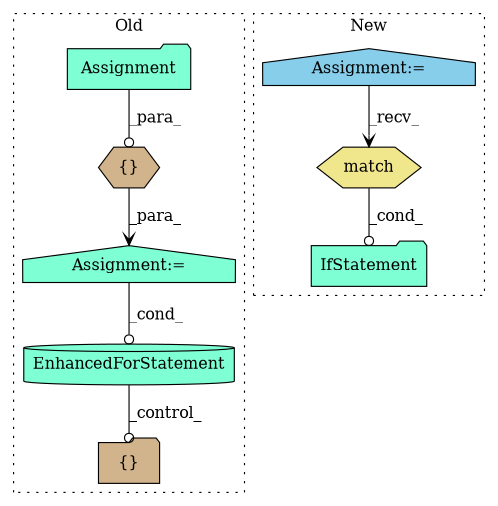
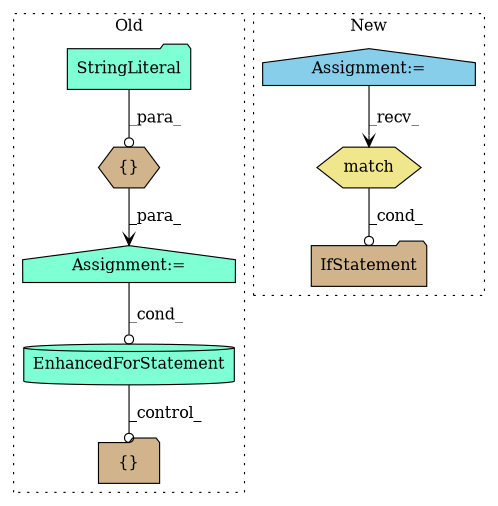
(129, 69) -> (129, 69)
(369, 266) -> (369, 266)
